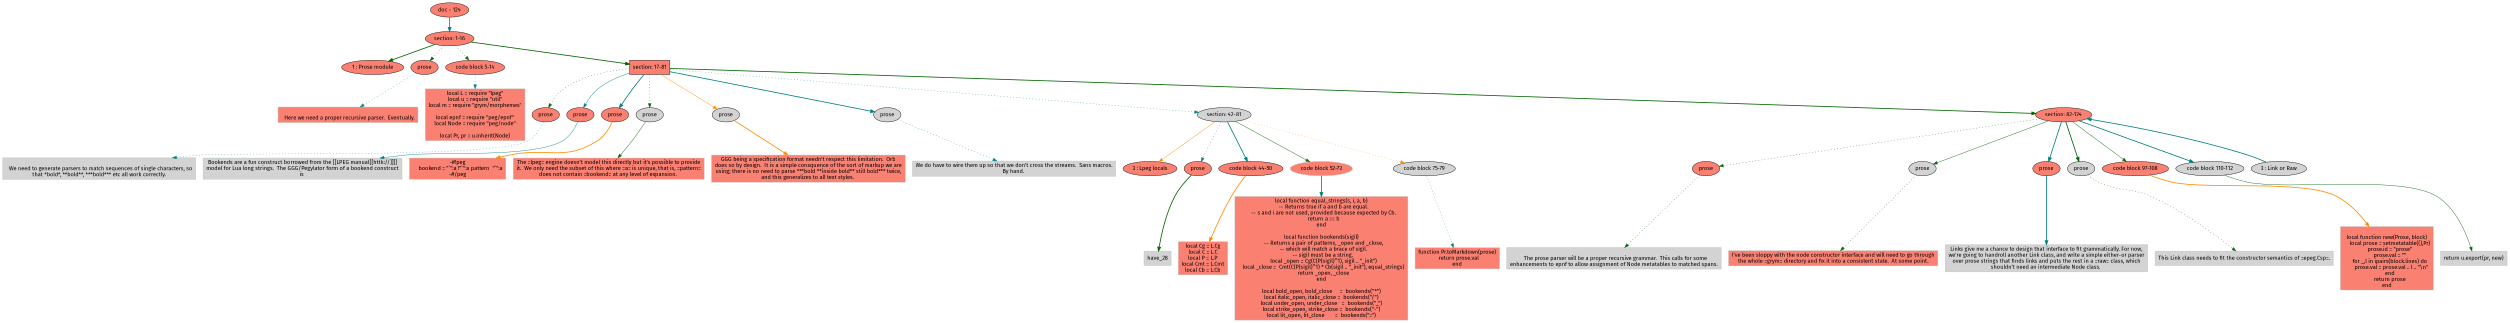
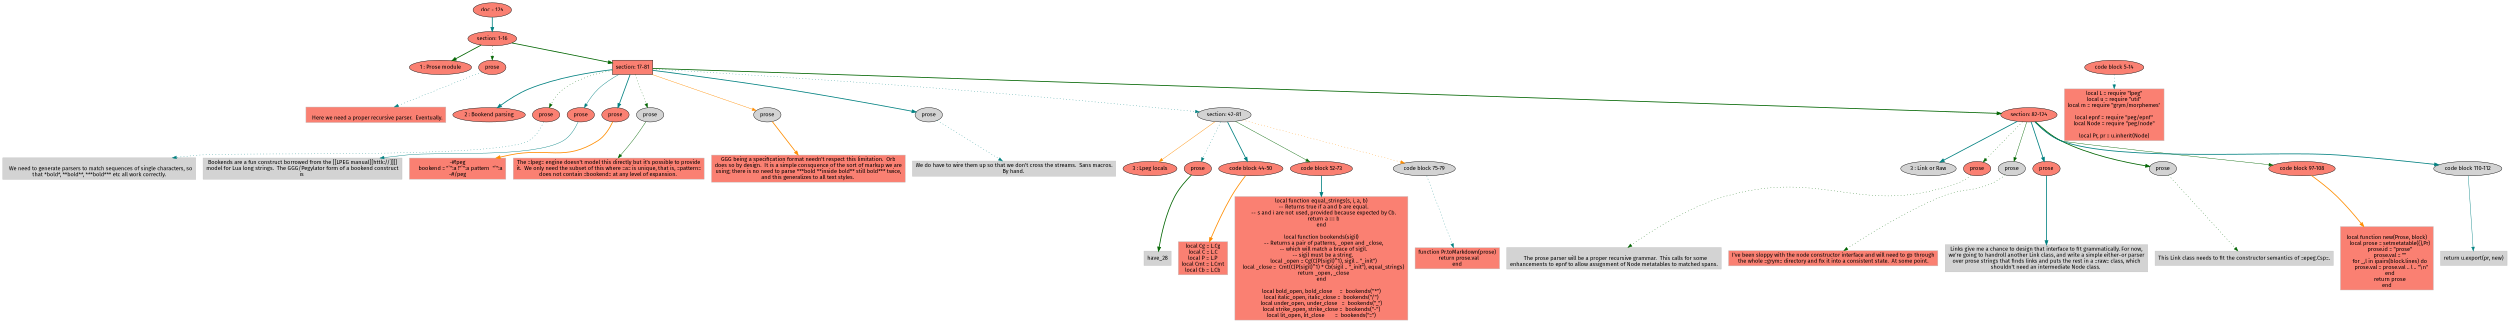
(461, 51) -> none
none -> (489, 115)
(2180, 137) -> (1980, 141)
(1321, 169) -> (1321, 169)
(2362, 184) -> (2471, 211)
